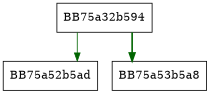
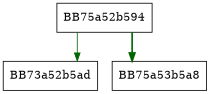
(104, 18) -> (104, 18)
(50, 76) -> (50, 76)
